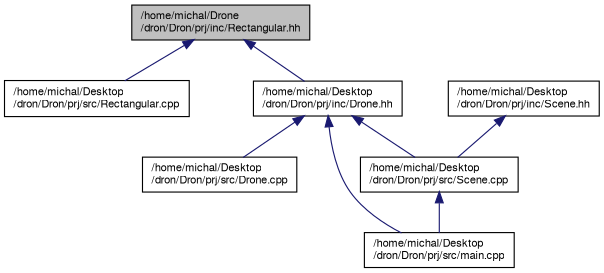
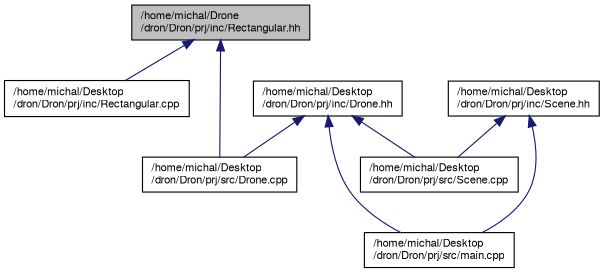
(279, 64) -> (220, 104)
(97, 99) -> (97, 99)
(439, 218) -> (529, 190)
